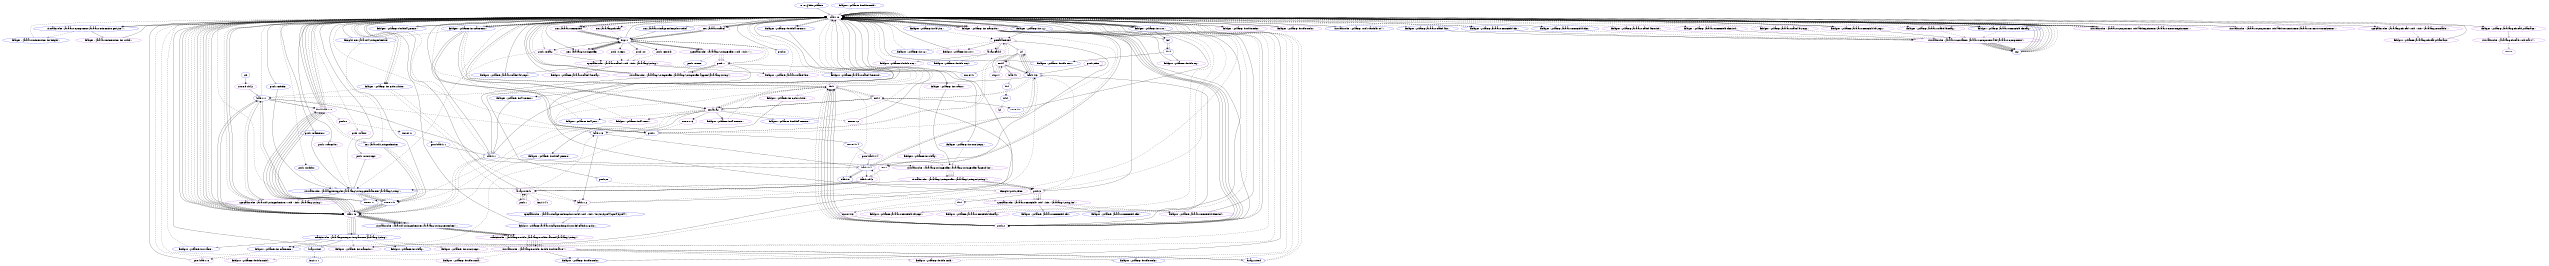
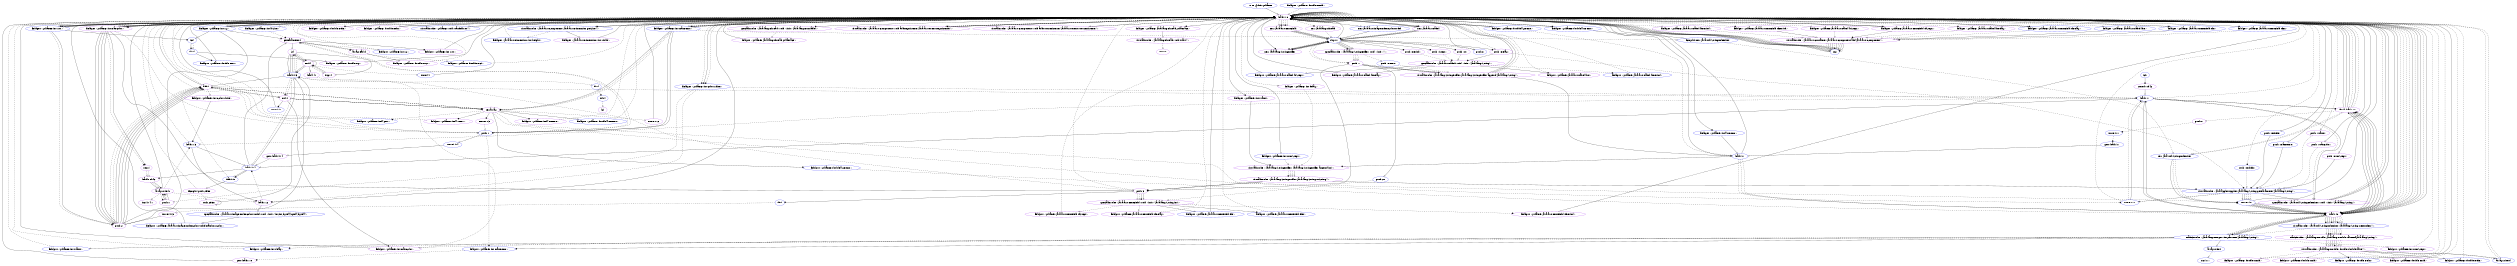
(927, 201) -> (203, 195)
